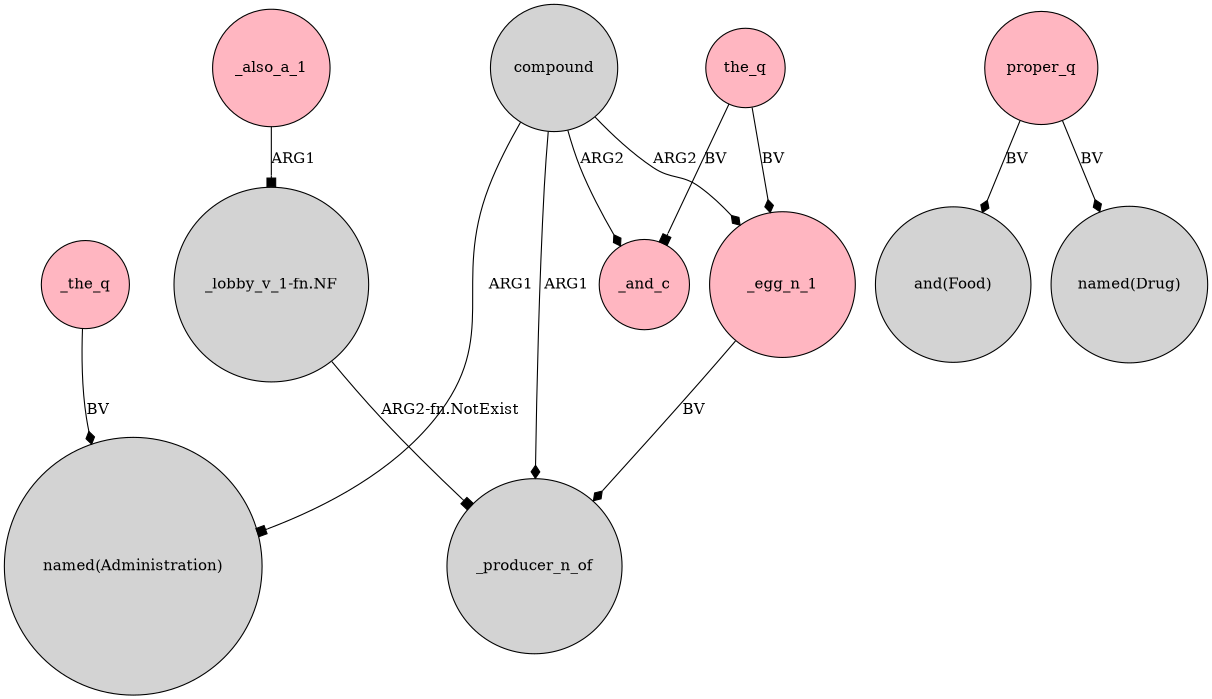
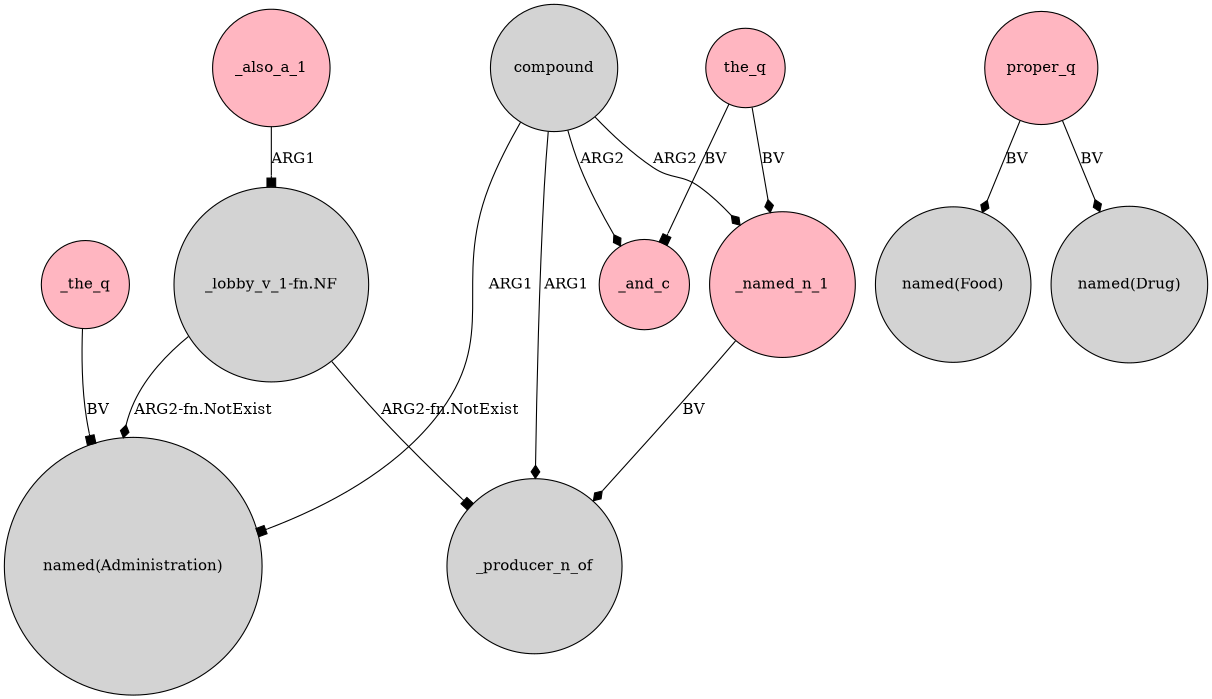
(782, 285) -> (782, 285)
(953, 285) -> (953, 285)
none -> (150, 376)
(83, 381) -> (83, 381)
